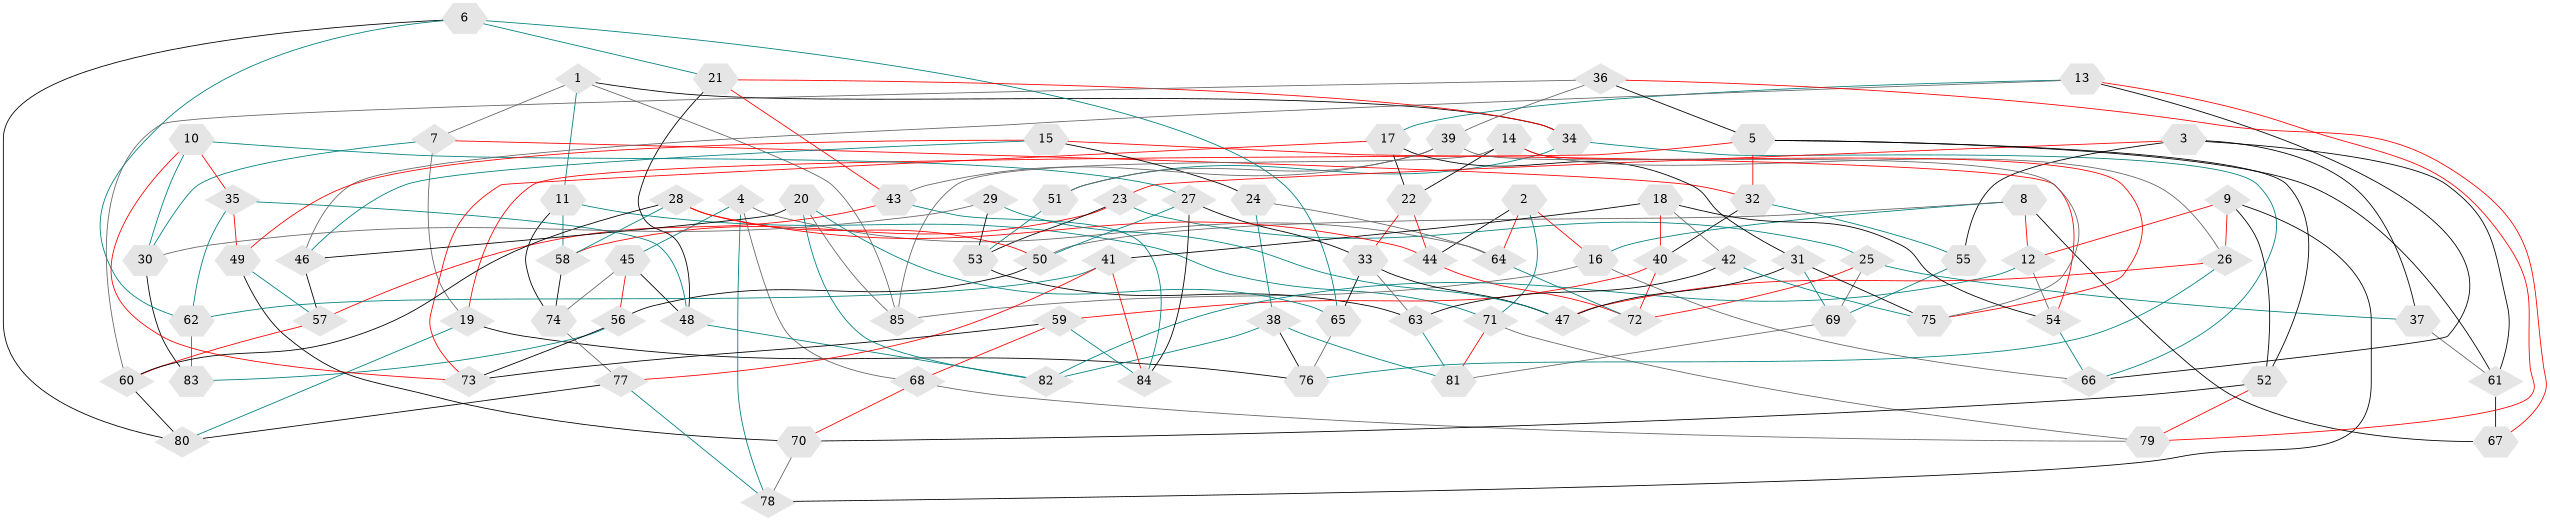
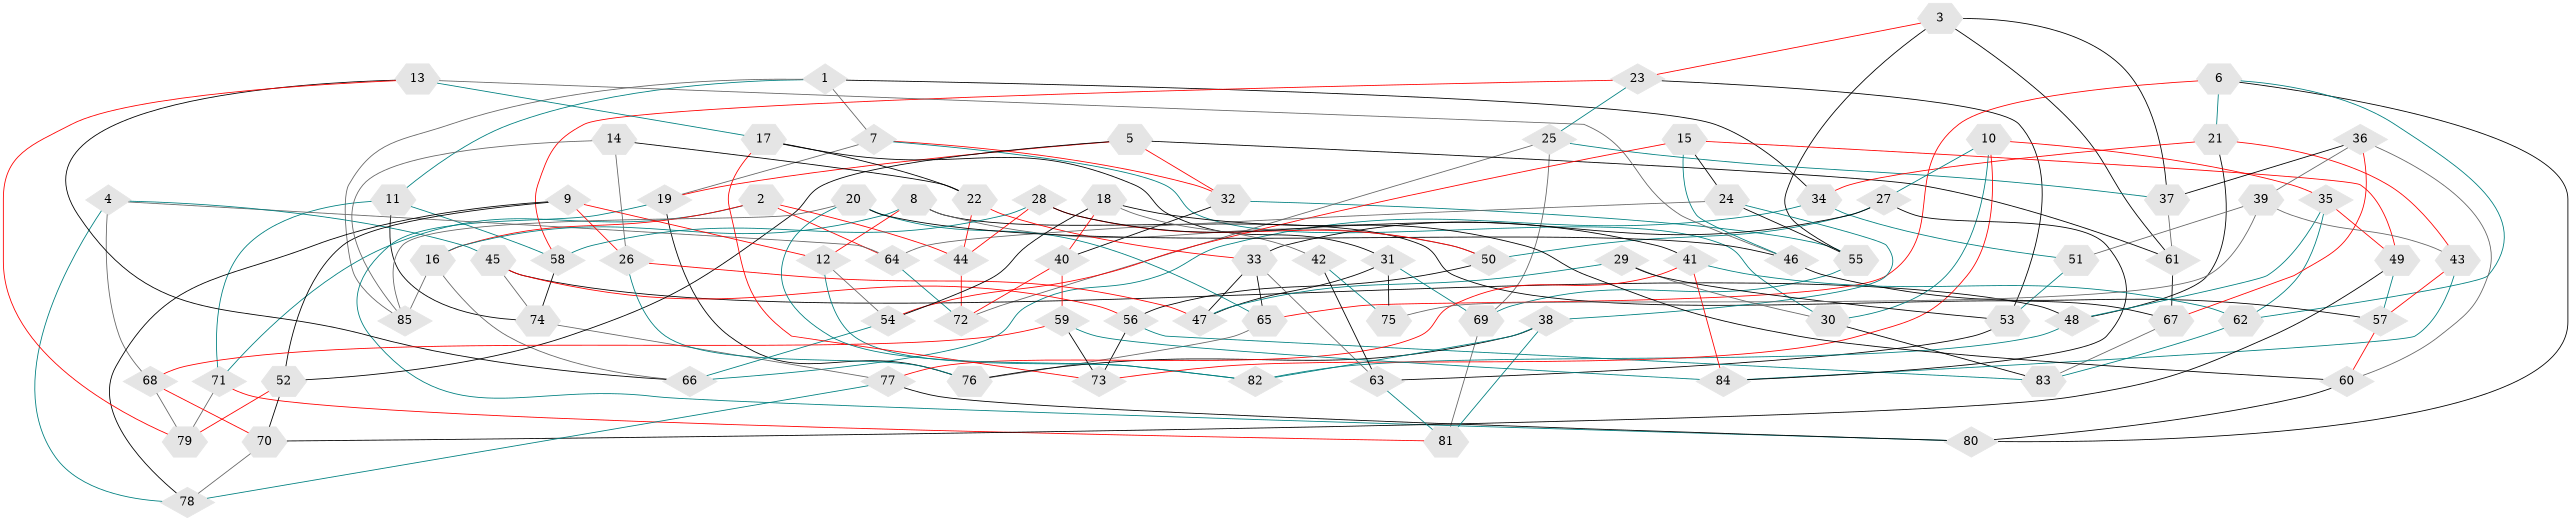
(960, 78) -> (1795, 292)
(1676, 109) -> (2264, 170)
(2096, 174) -> none
none -> (1797, 232)
(1464, 238) -> (865, 226)
(1760, 295) -> (1310, 211)
none -> (2108, 351)
